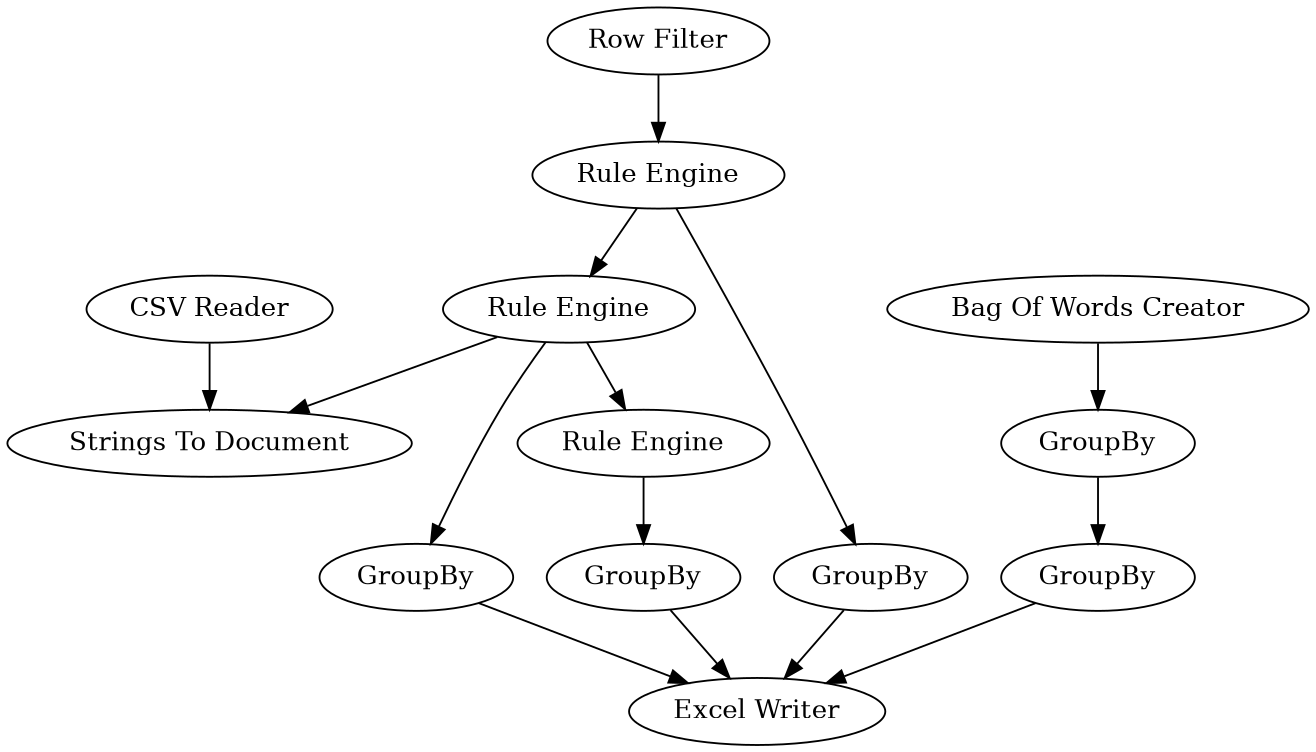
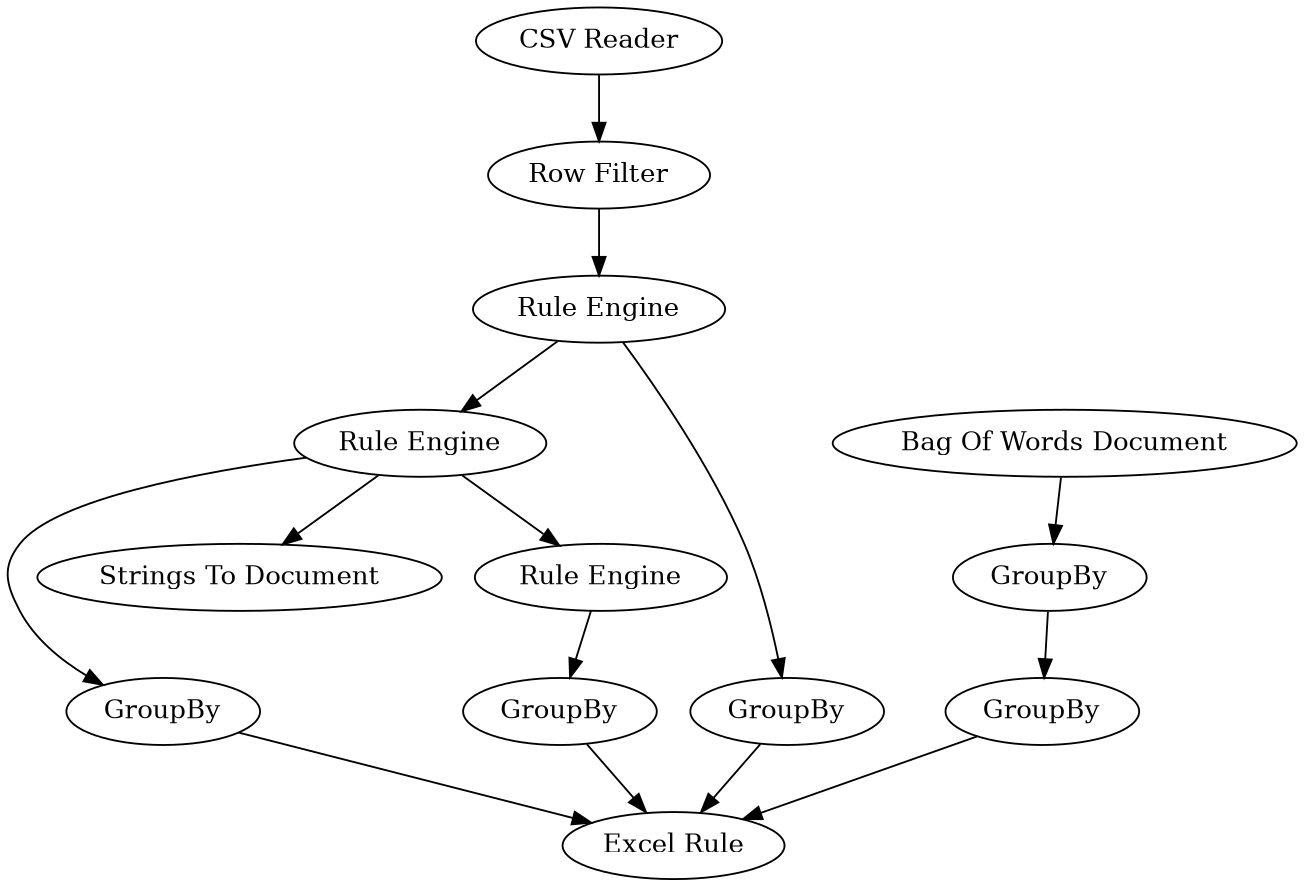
(1098, 309) -> (1065, 443)
(210, 367) -> (599, 99)
(757, 711) -> (674, 846)
